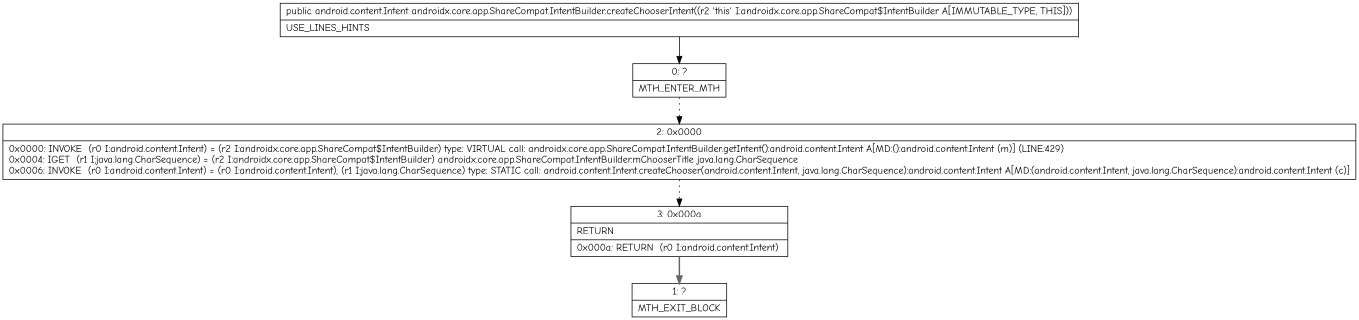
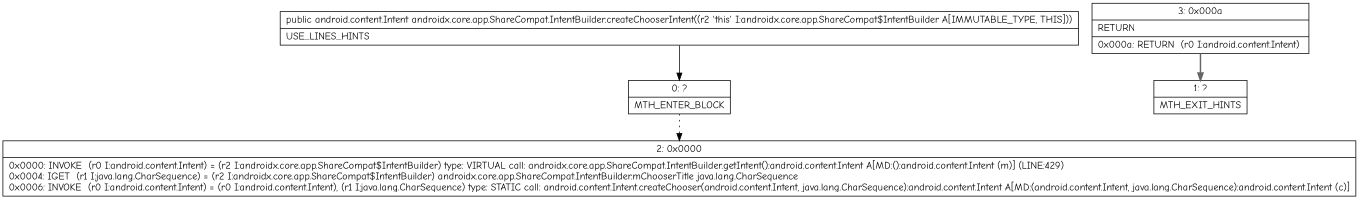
(679, 88) -> (679, 105)
(679, 189) -> none
(679, 308) -> (1200, 105)
